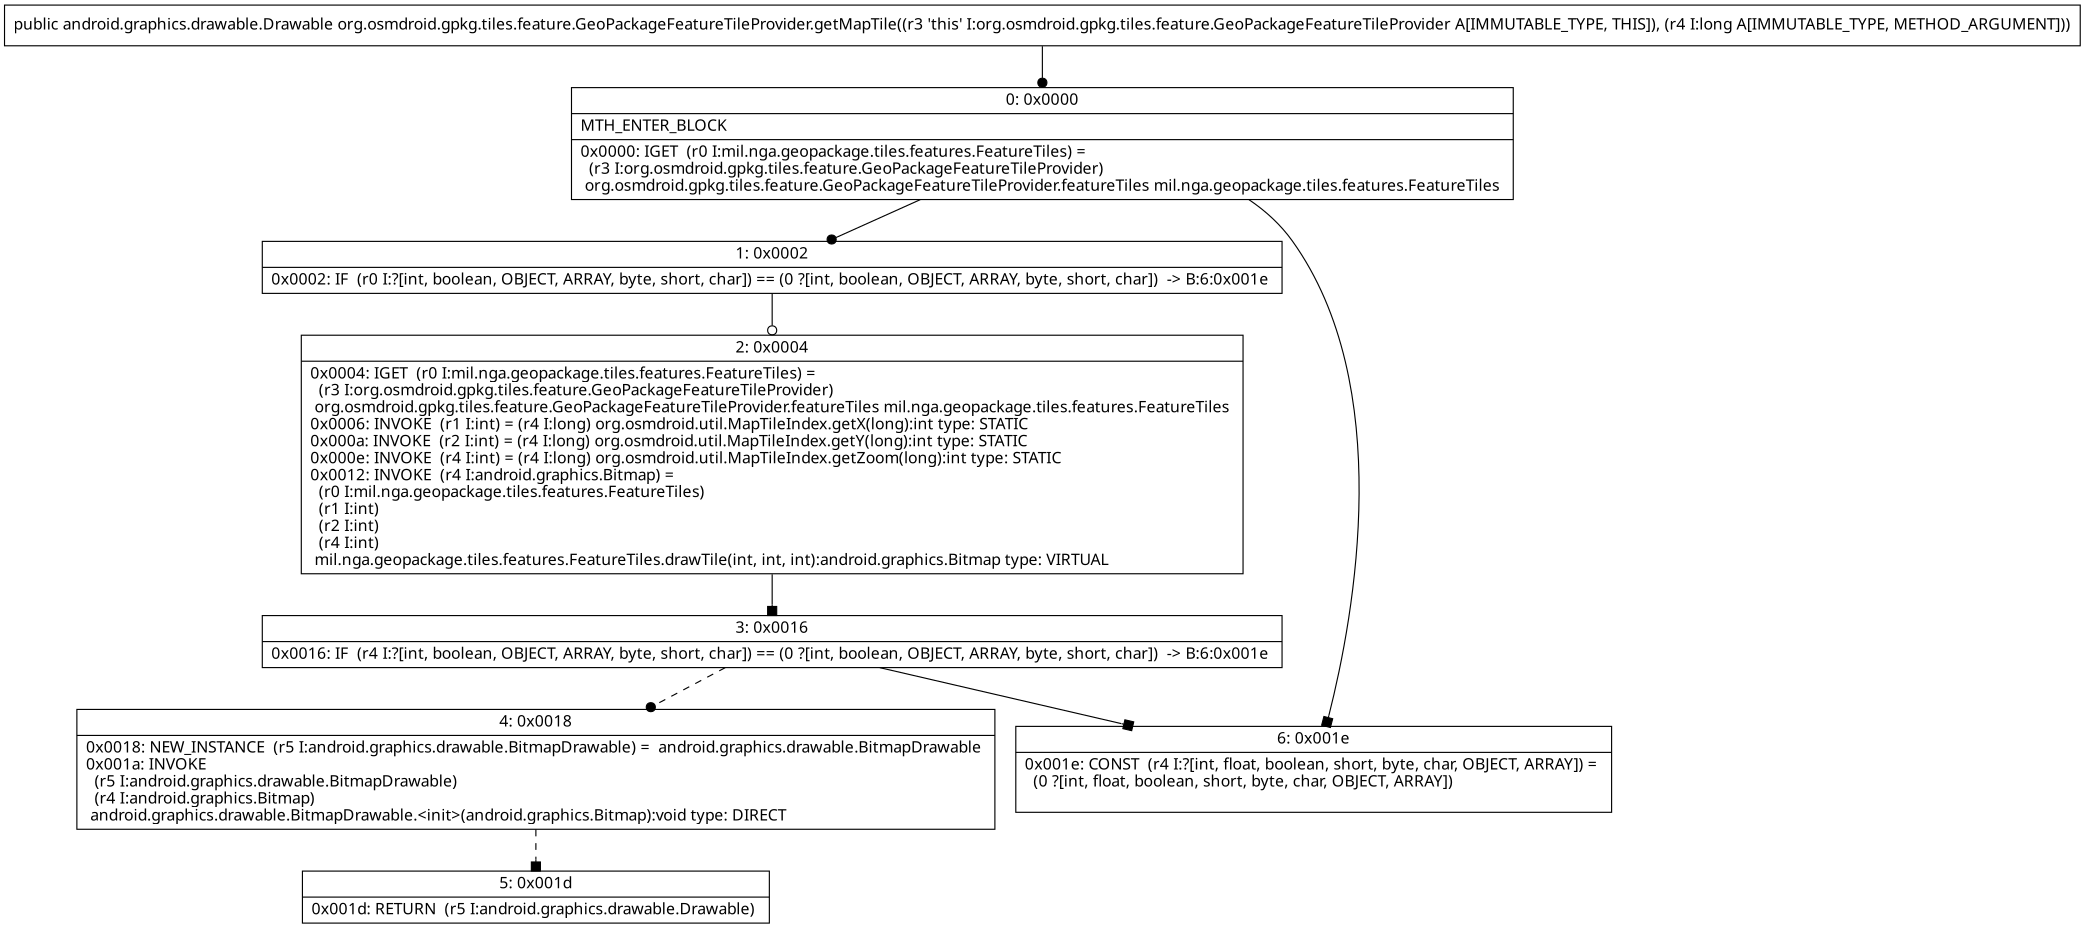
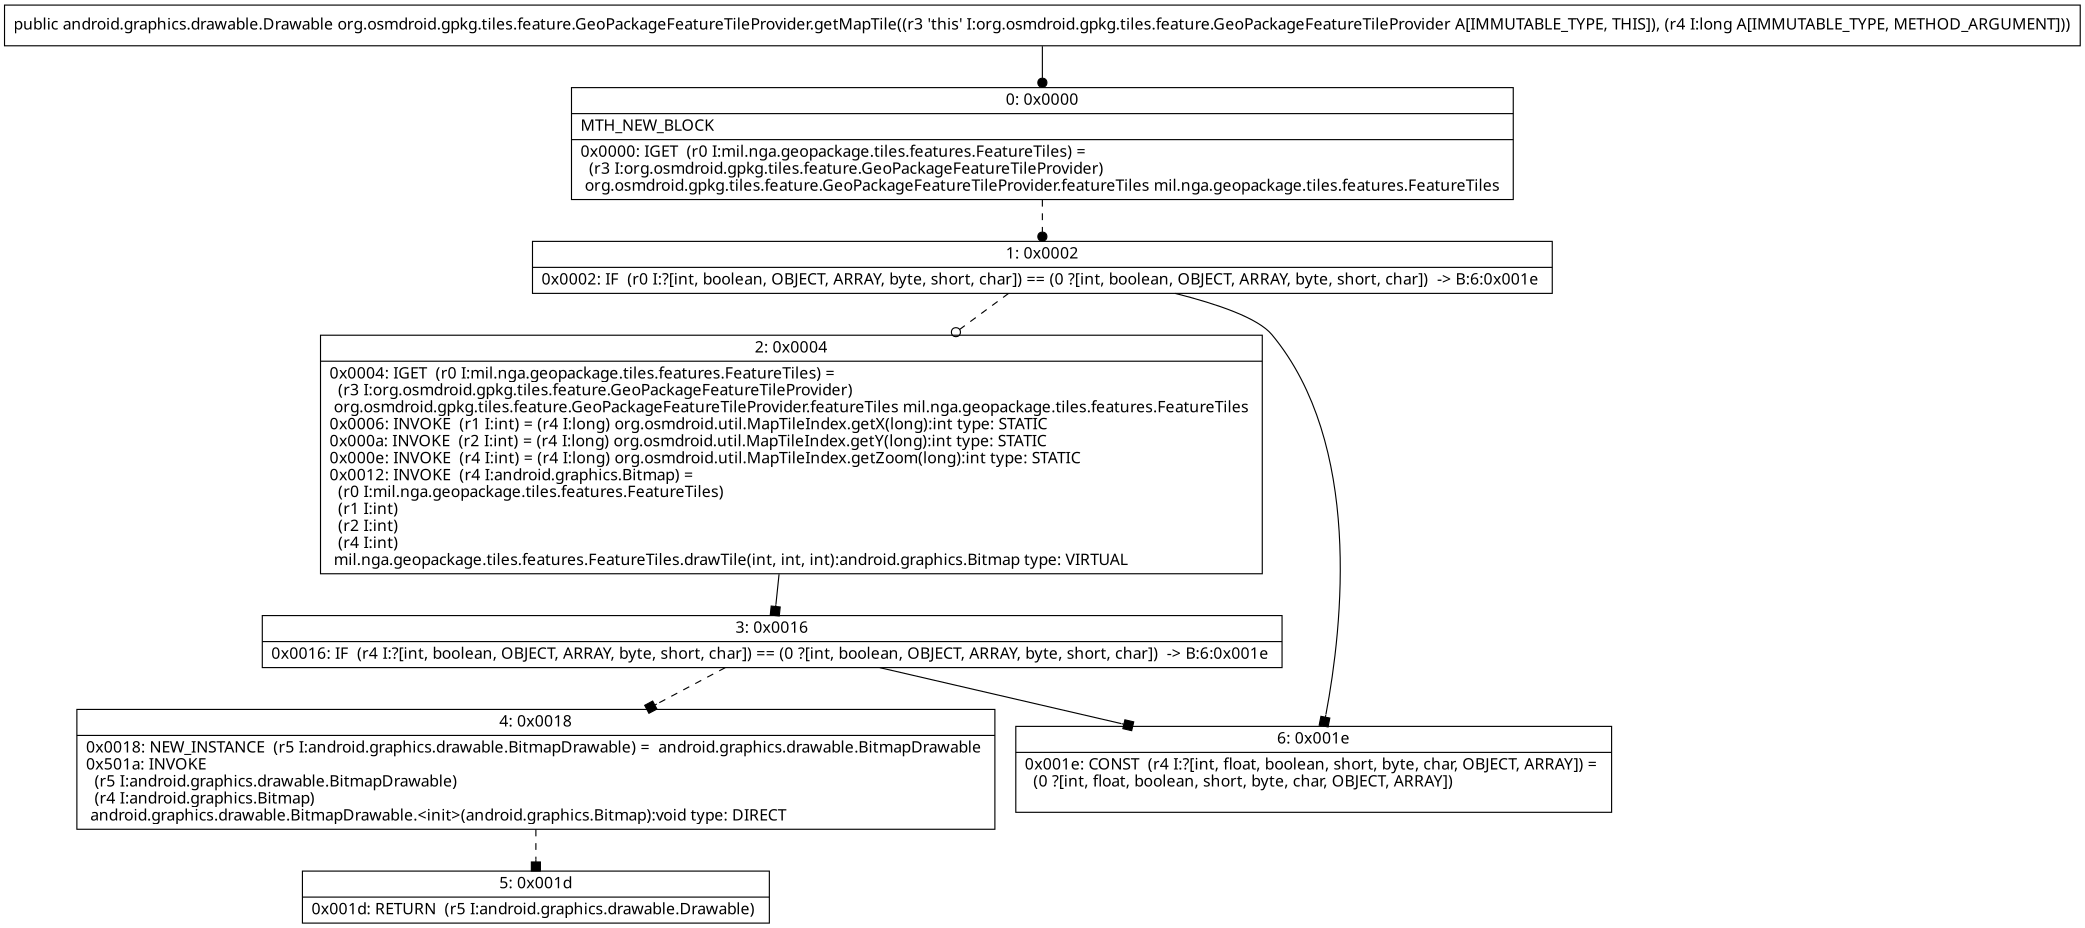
(654, 126) -> (648, 126)
(878, 219) -> (1042, 216)
(772, 309) -> (984, 311)
(1357, 443) -> (1330, 465)
(690, 686) -> (691, 686)
(151, 765) -> (151, 765)
